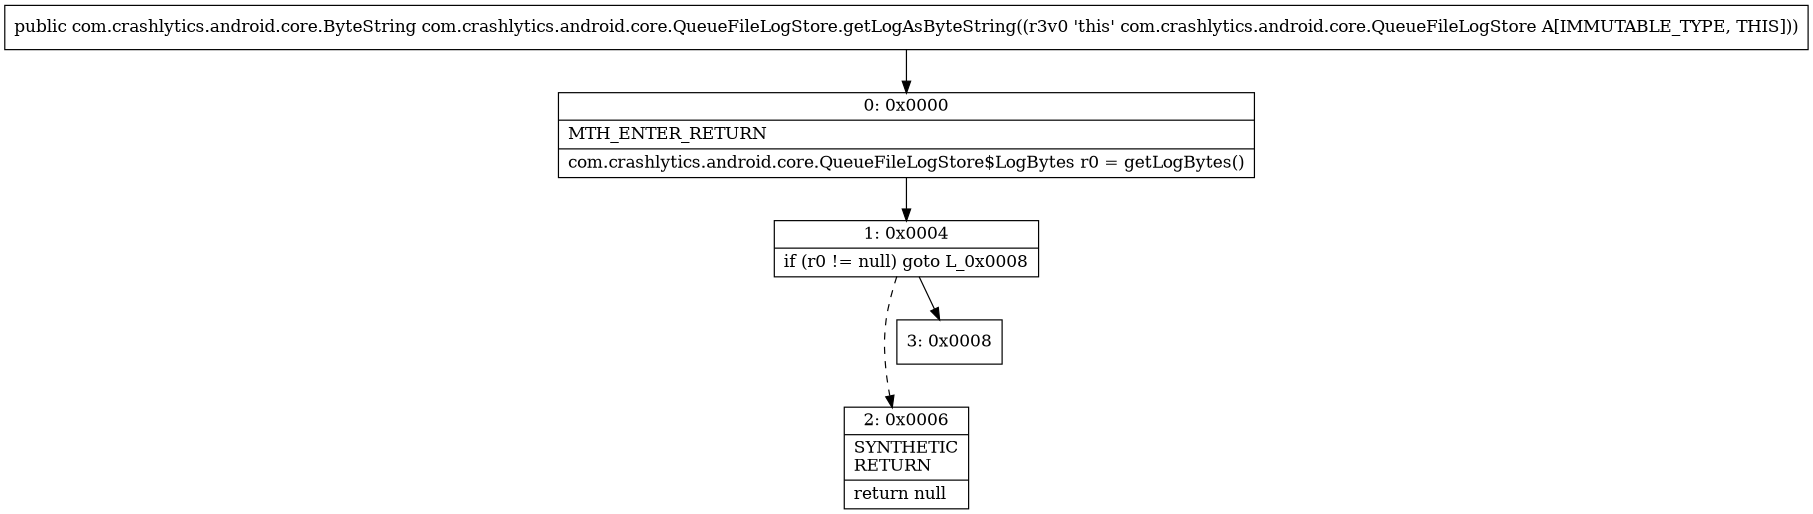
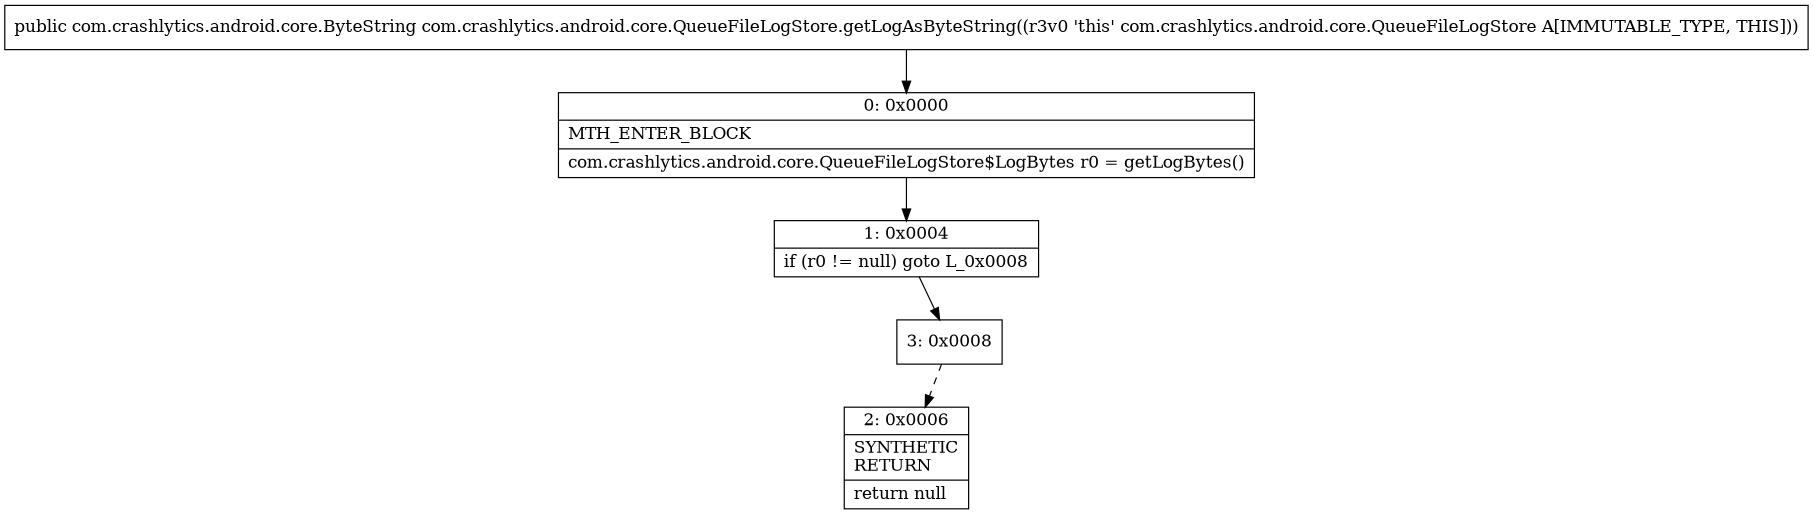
(667, 134) -> (660, 134)
(885, 336) -> (936, 380)
